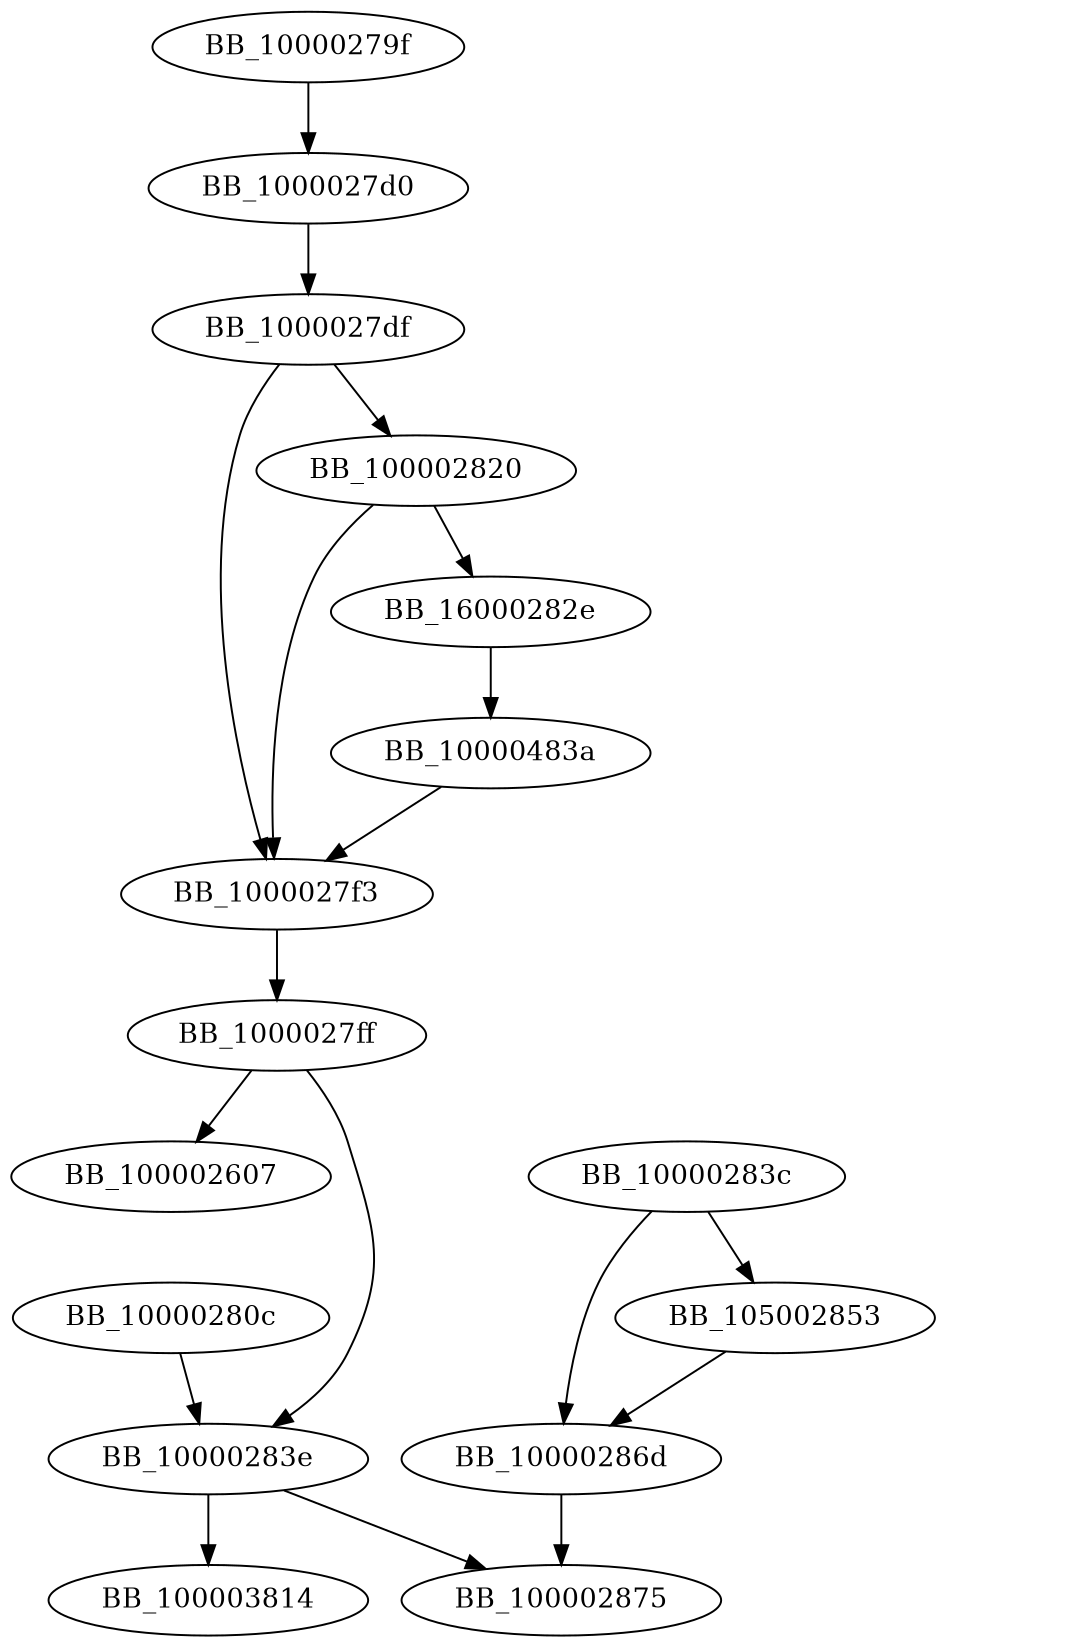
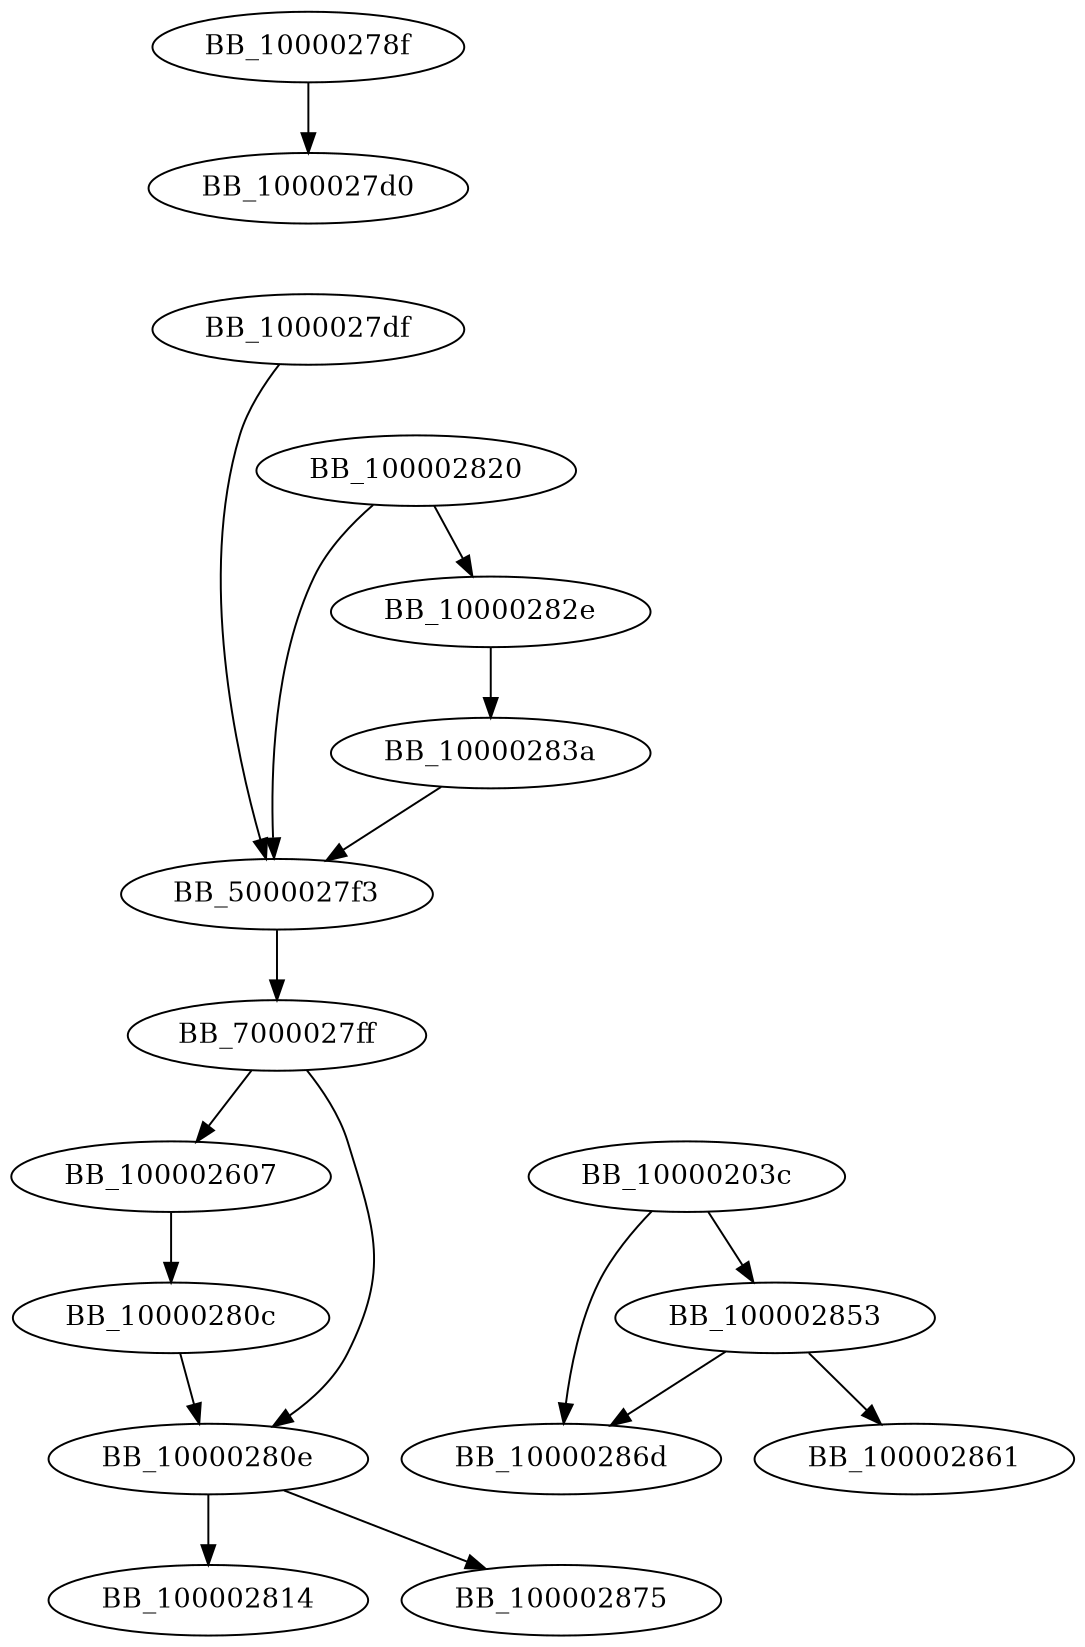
(308, 47) -> (308, 47)
(308, 249) -> none
(356, 392) -> none
(491, 612) -> (491, 612)
(491, 753) -> (491, 753)
(277, 894) -> (277, 894)
(277, 1035) -> (277, 1035)
(687, 1177) -> (687, 1177)
none -> (171, 1238)
(775, 1318) -> (775, 1318)
(208, 1459) -> (208, 1459)
none -> (914, 1459)
(561, 1520) -> none
(208, 1600) -> (208, 1600)
